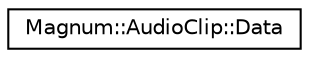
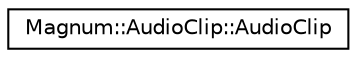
(154, 29) -> (178, 29)
